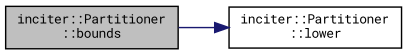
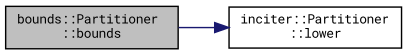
(92, 28) -> (92, 28)
